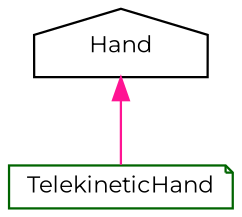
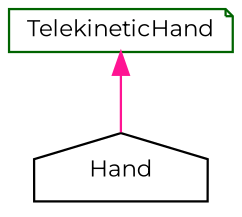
(121, 133) -> (121, 104)
